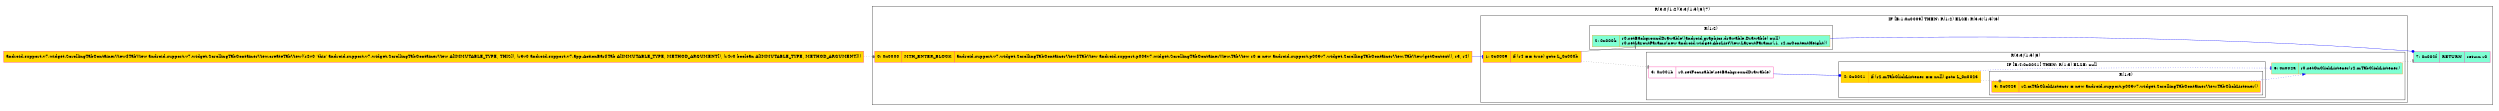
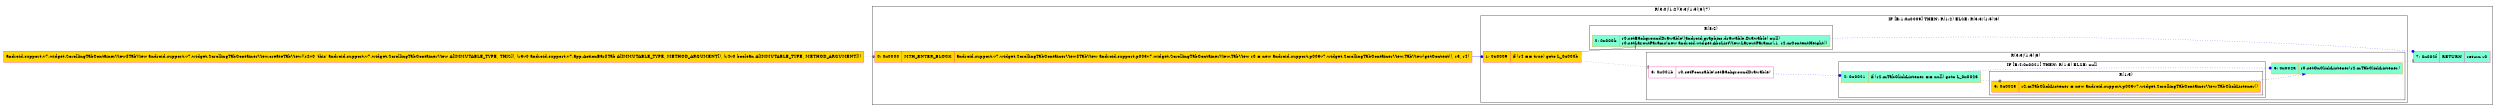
(1711, 29) -> (1711, 29)
(2121, 38) -> (2121, 38)
(1477, 57) -> (1476, 57)
(2118, 68) -> (2117, 68)
(1806, 75) -> (1806, 75)
(1911, 77) -> (1911, 77)
